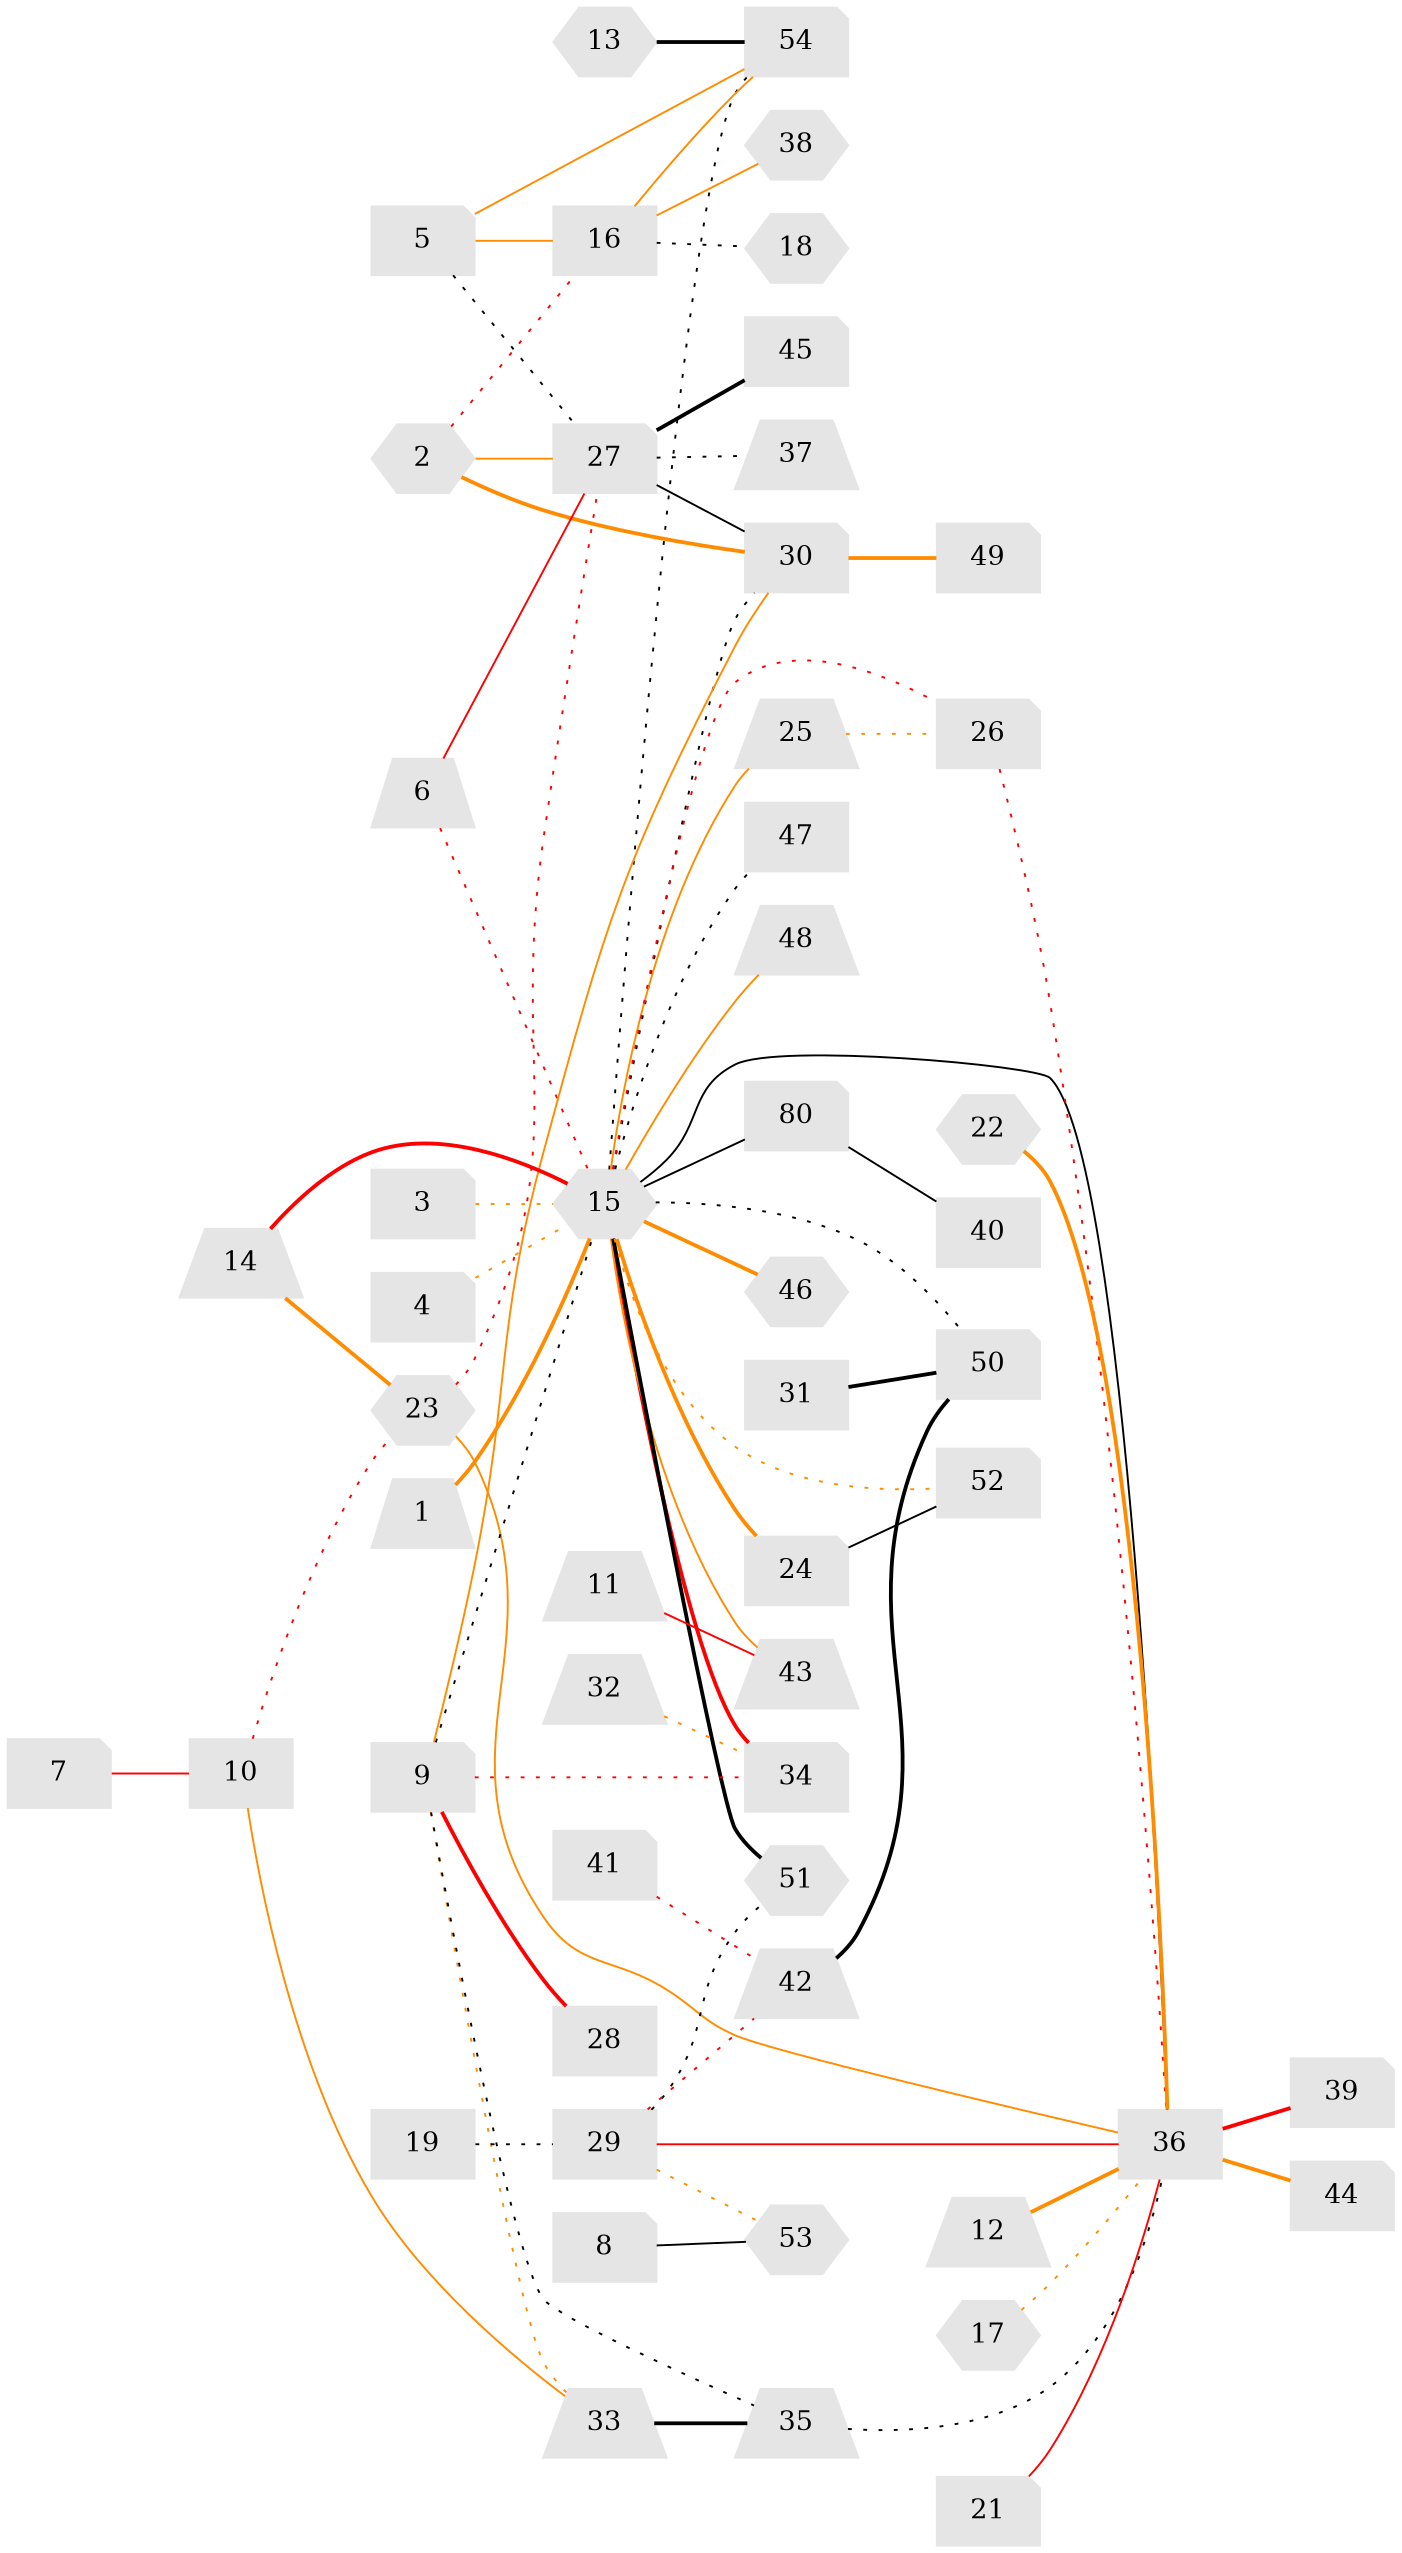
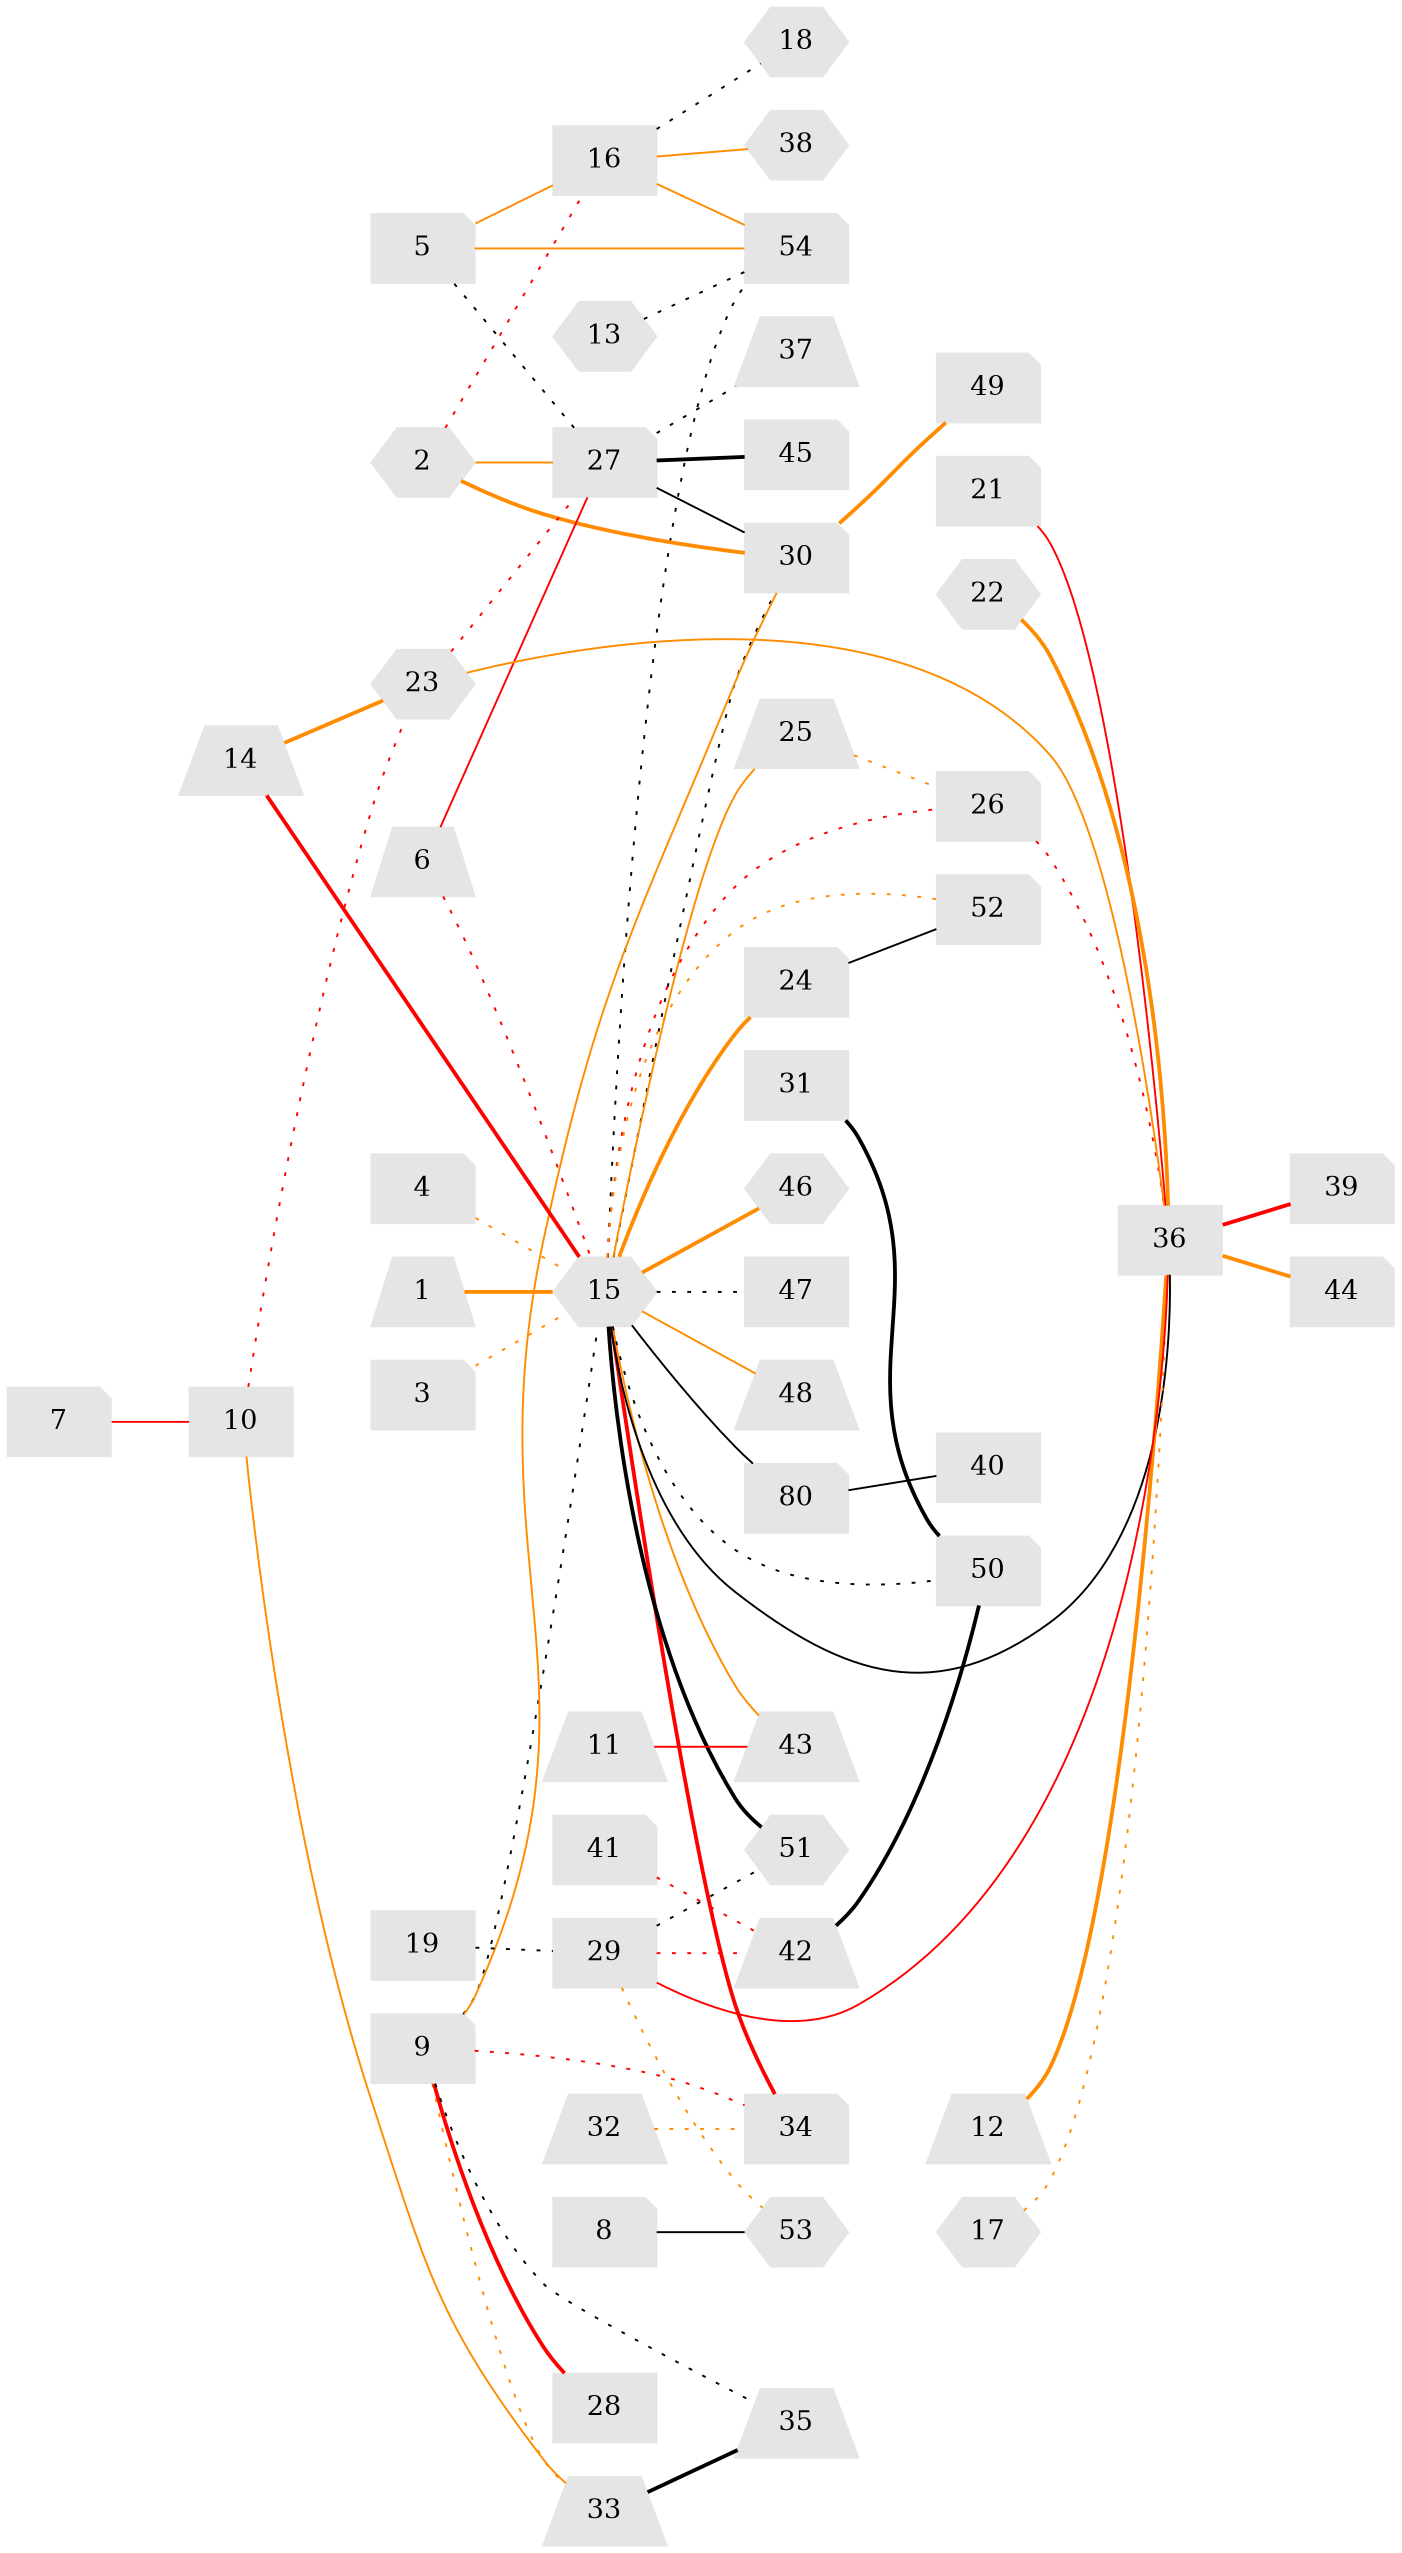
(701, 42) -> (694, 295)
(1062, 2377) -> none
